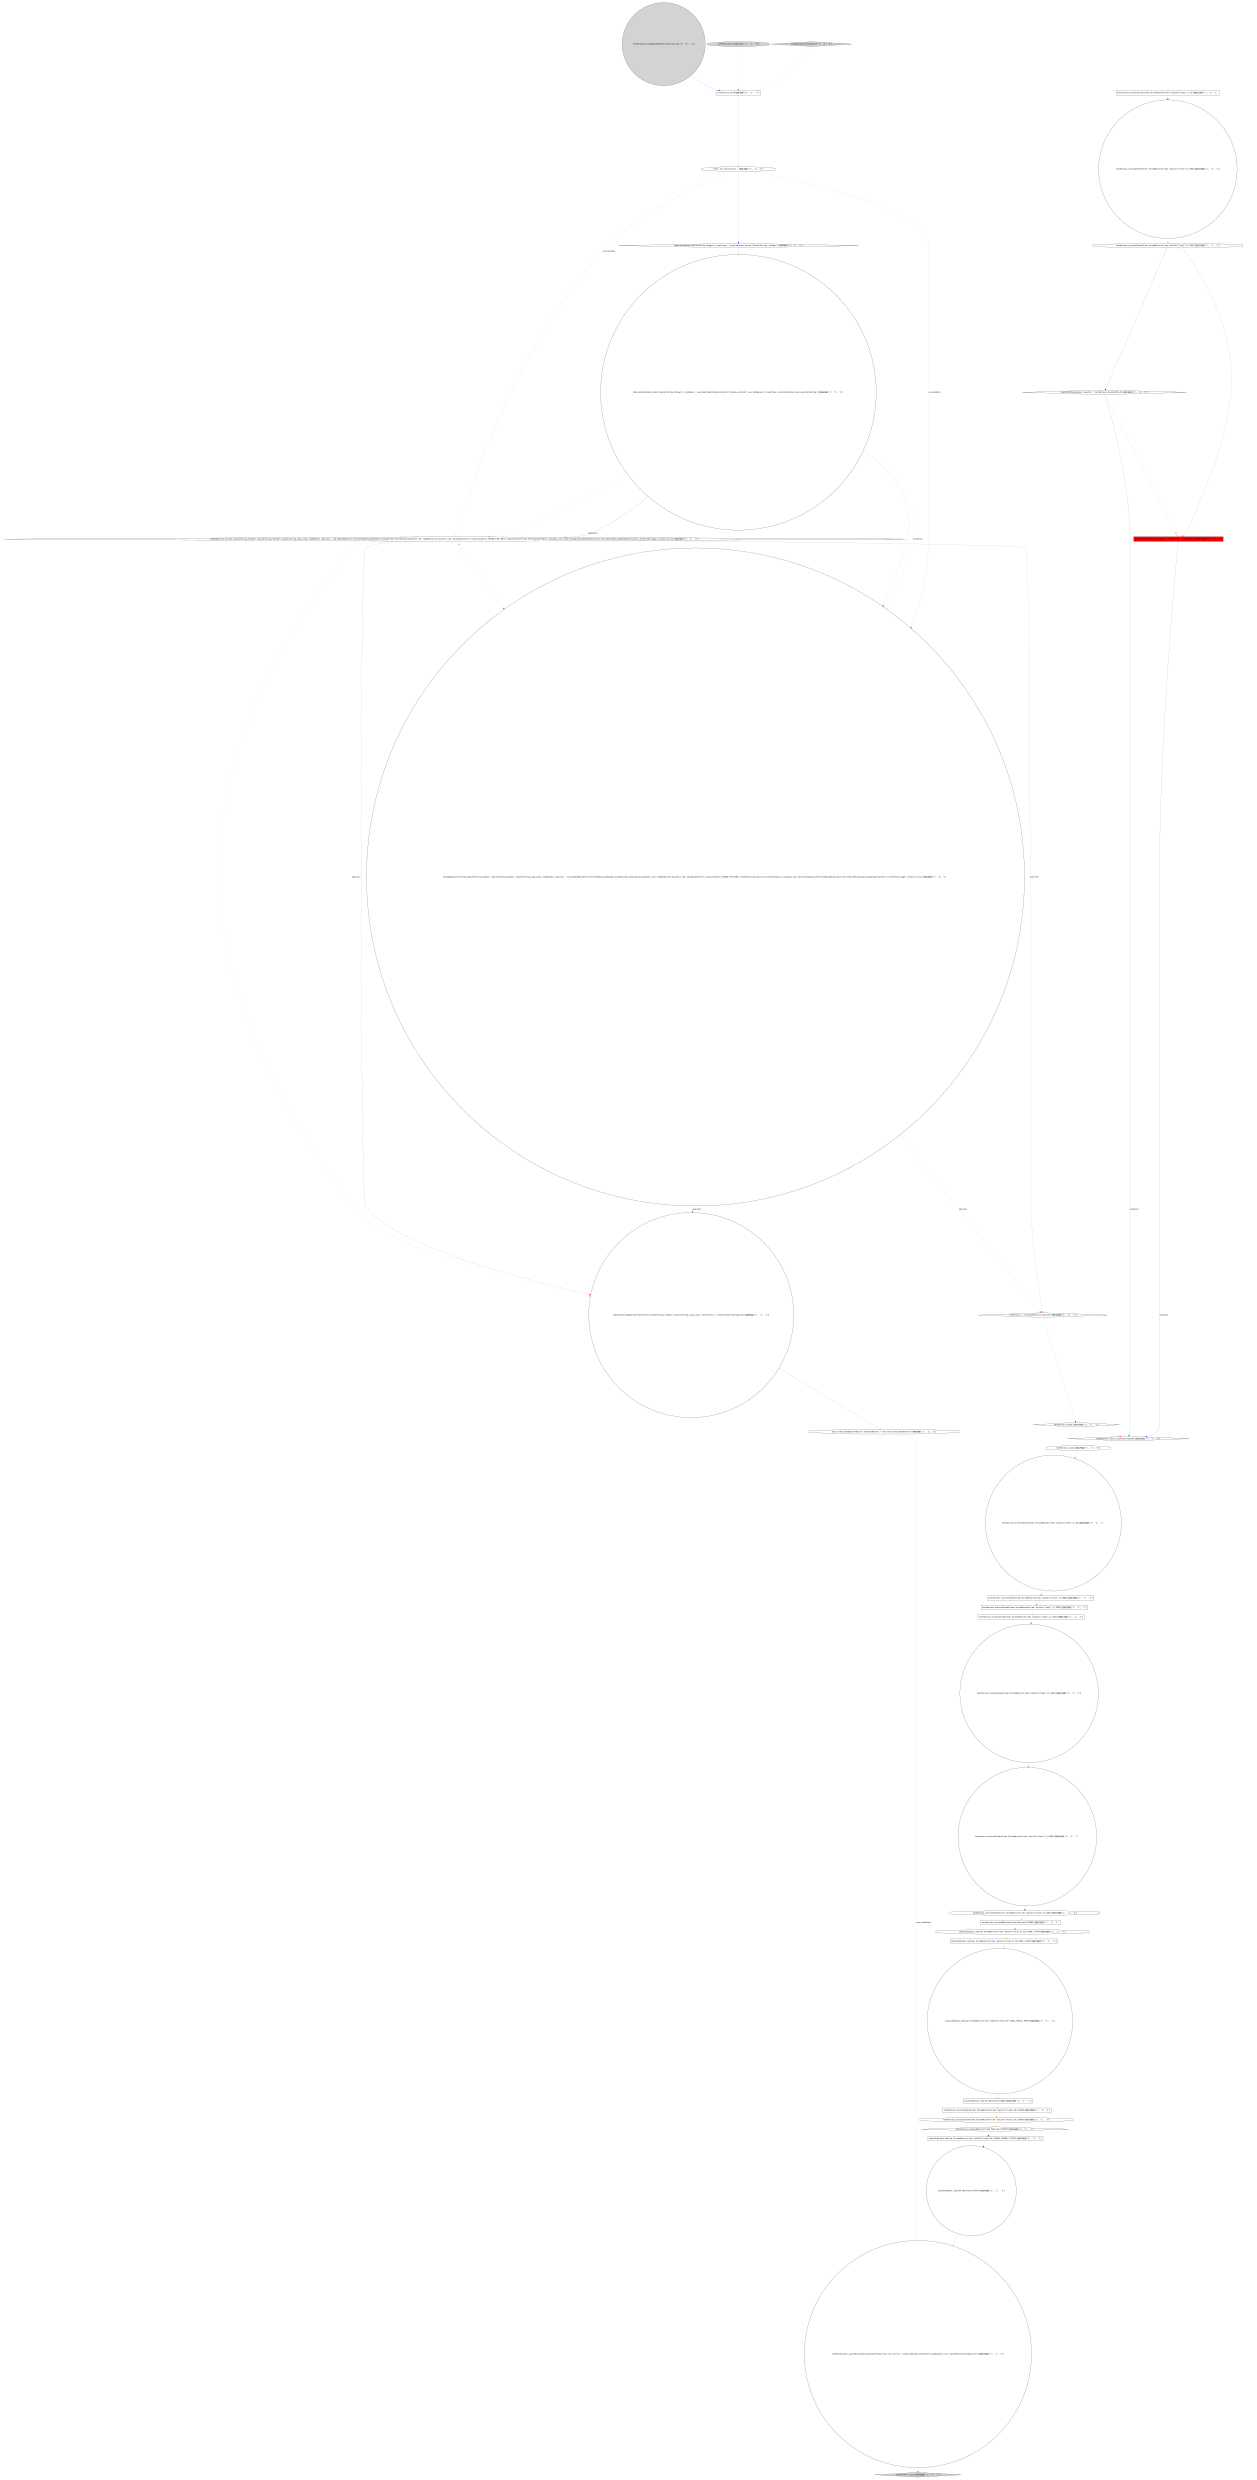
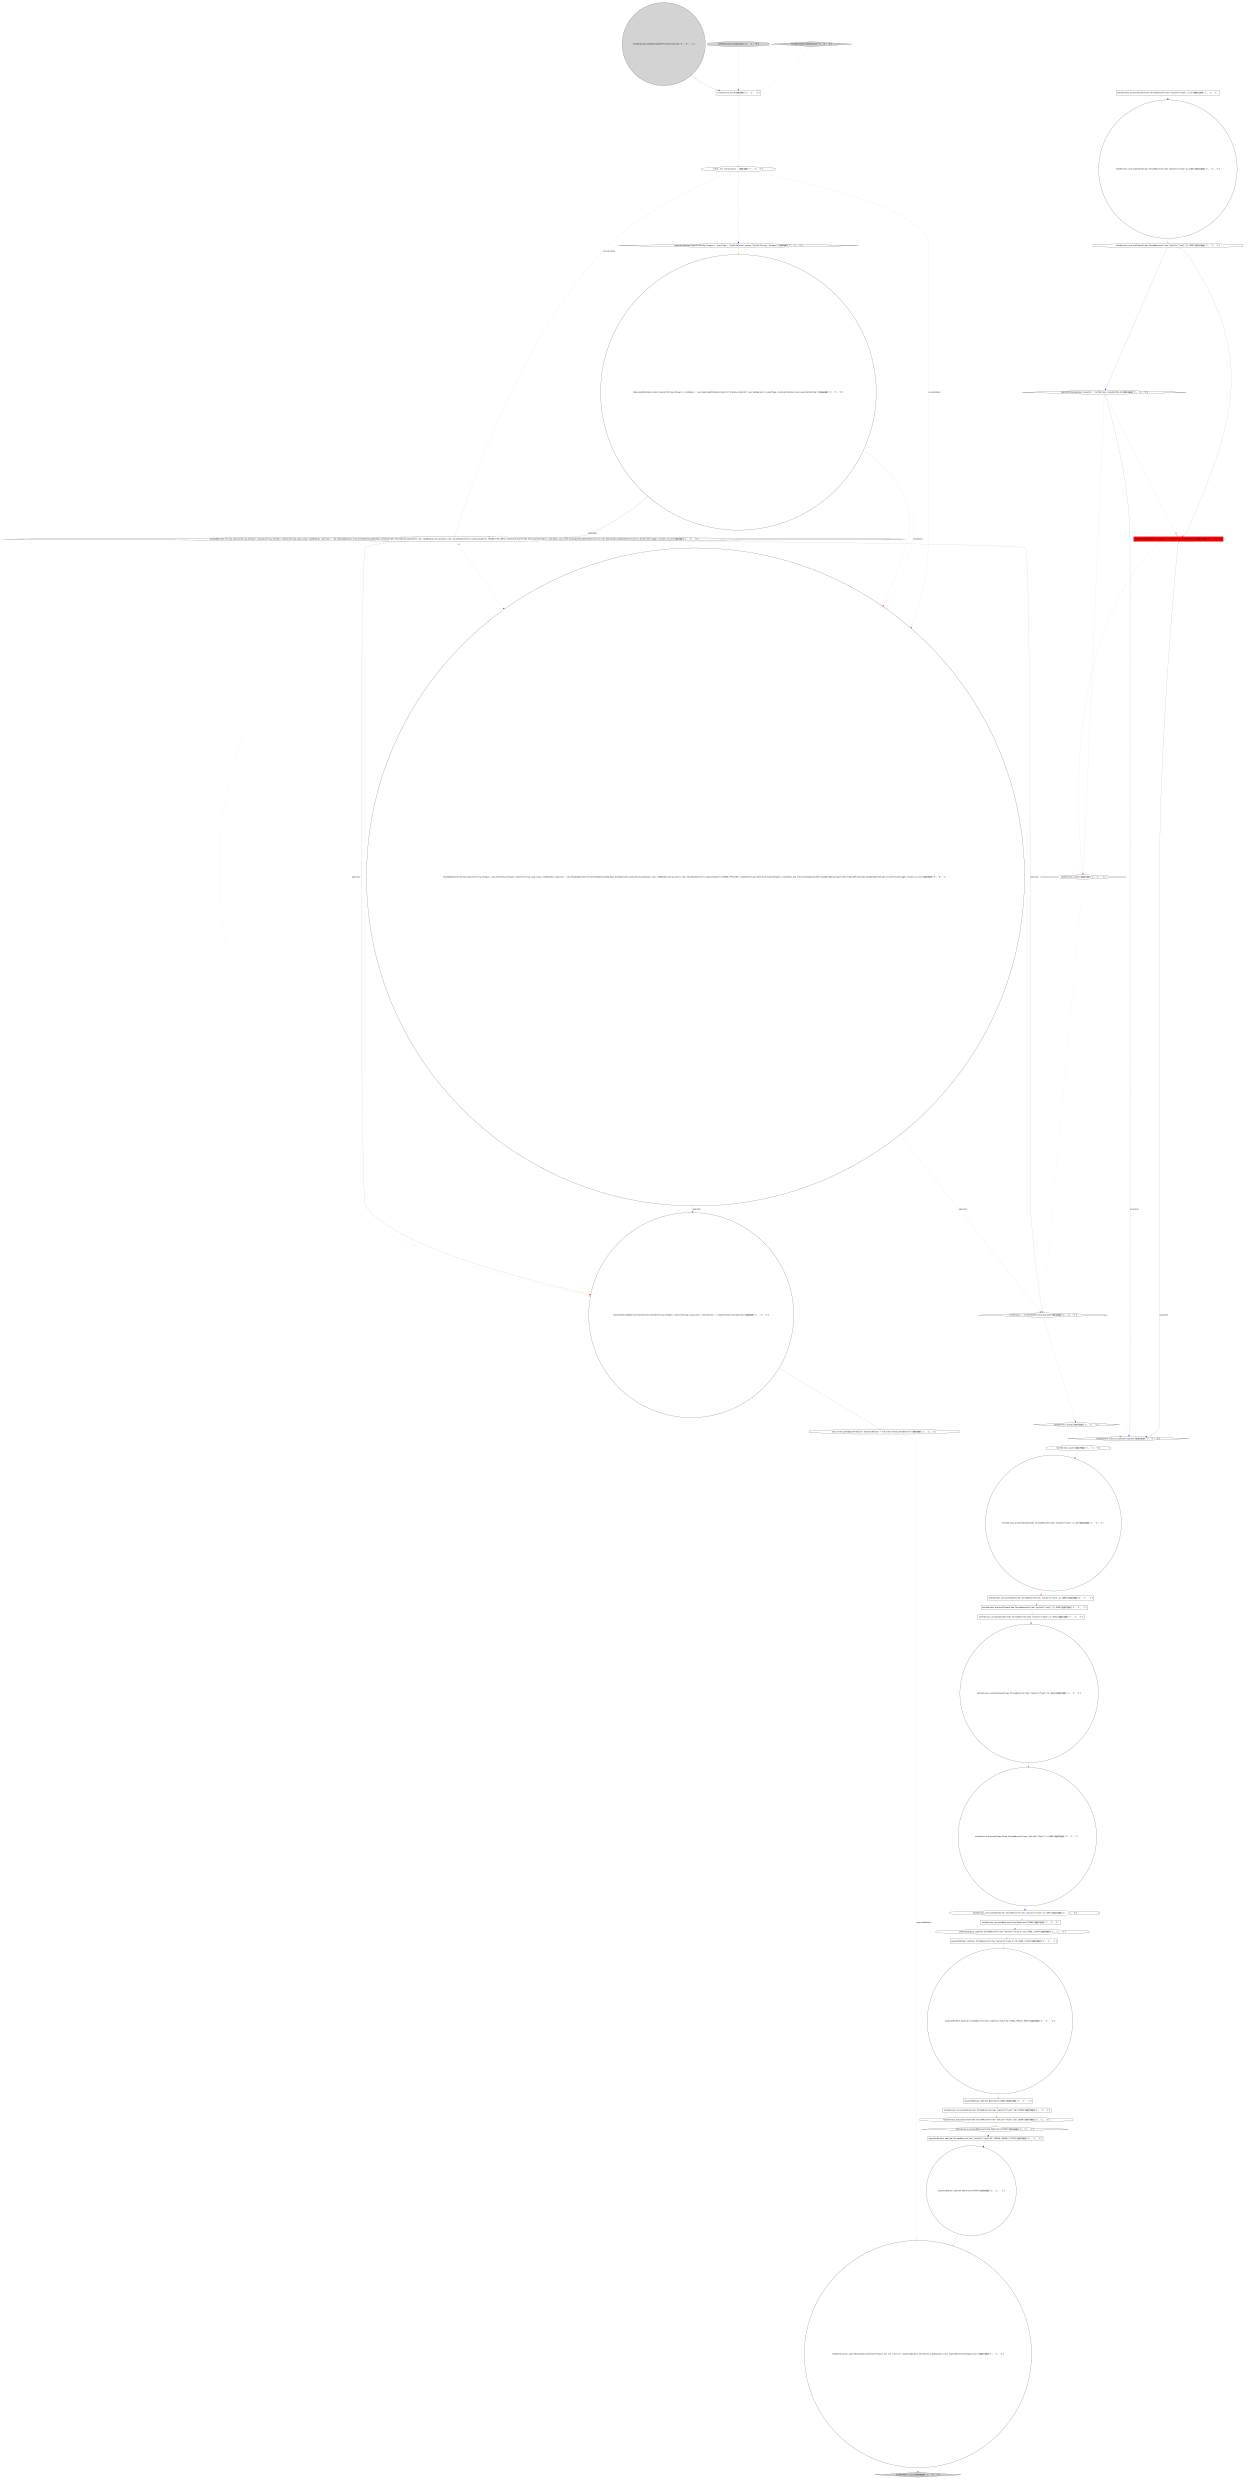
none -> (1083, 877)
